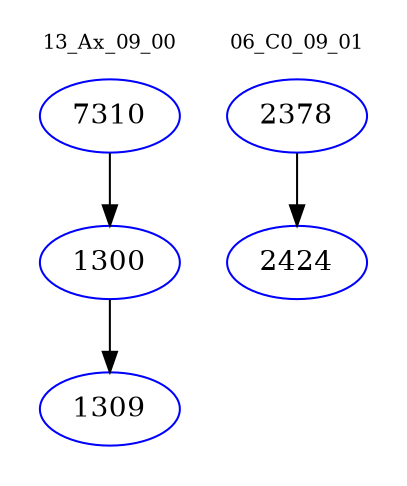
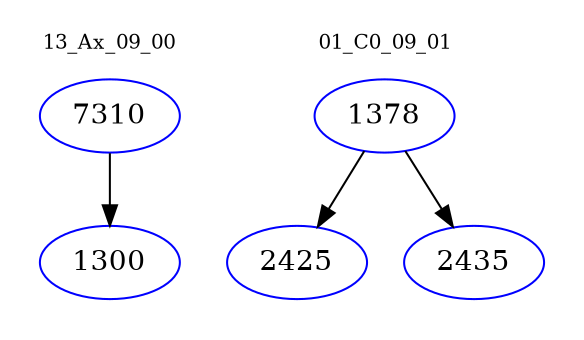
(297, 44) -> (386, 44)
(297, 116) -> (385, 116)
(297, 262) -> (297, 262)
none -> (474, 262)
(110, 409) -> none
